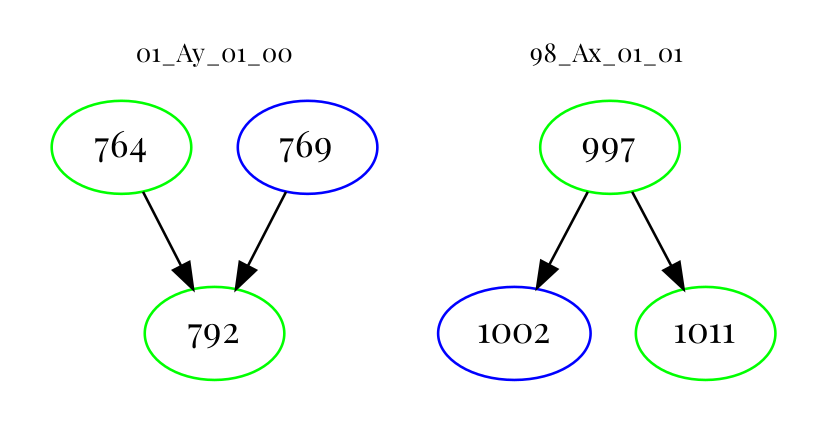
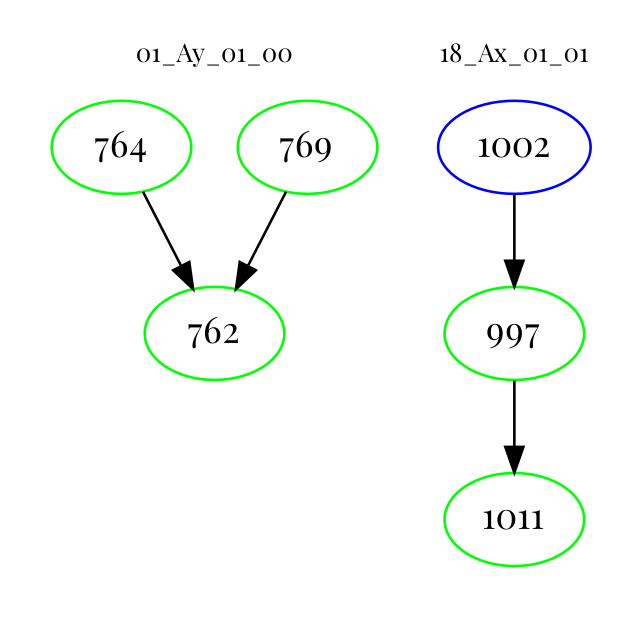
(607, 56) -> (514, 56)
(308, 147) -> (308, 147)
(569, 228) -> (514, 228)
(215, 333) -> (215, 333)
